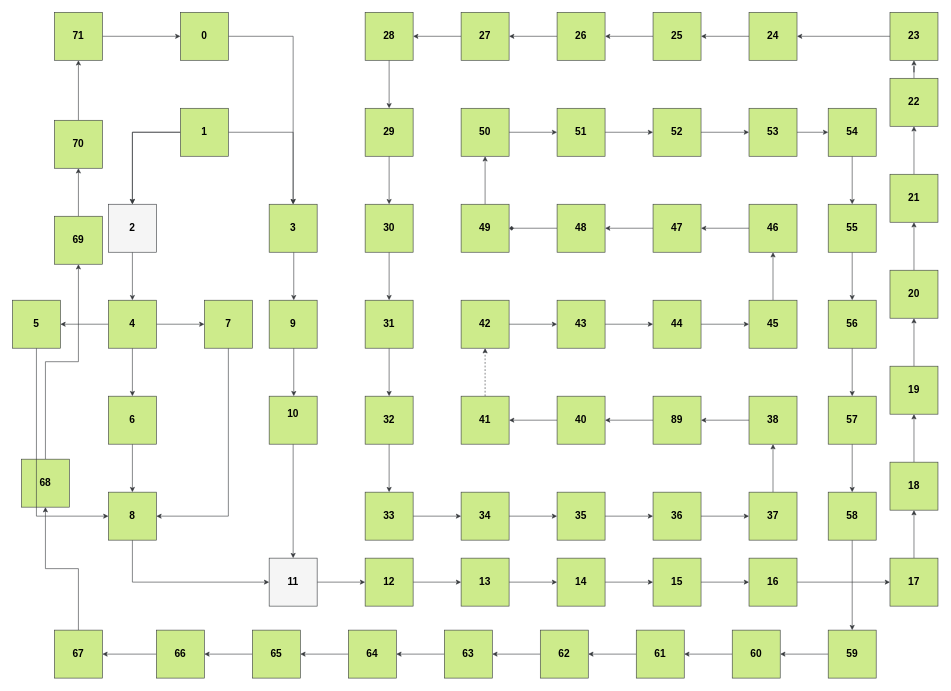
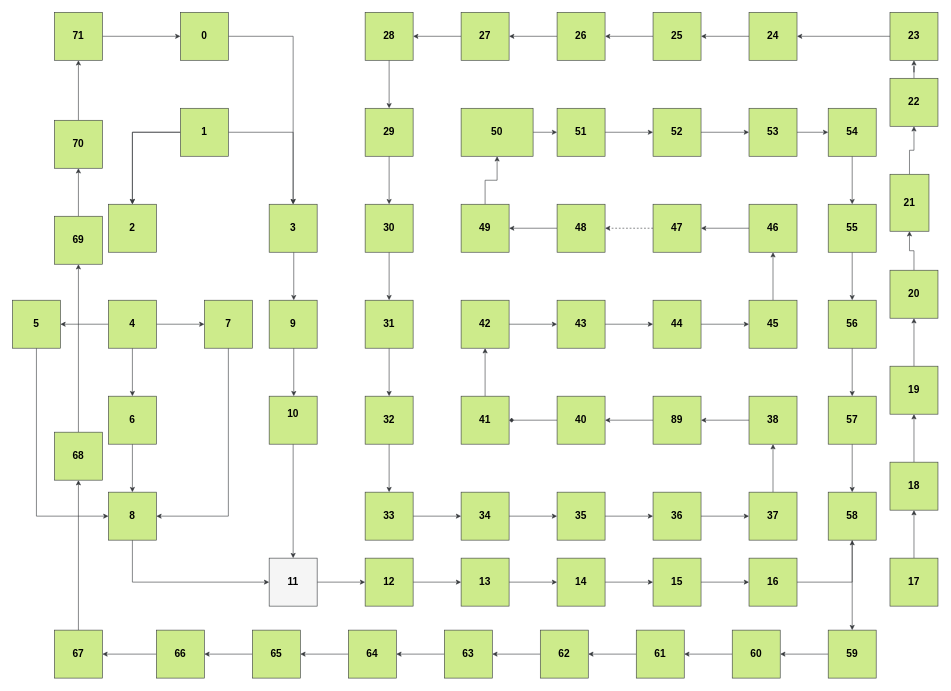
(485, 132) -> (497, 132)
(914, 198) -> (910, 203)
(132, 228) -> (132, 228)
(515, 228) -> (514, 228)
(631, 228) -> (631, 228)
(132, 274) -> none
(485, 374) -> (485, 374)
(514, 420) -> (515, 420)
(45, 483) -> (78, 456)
(884, 582) -> (849, 582)
